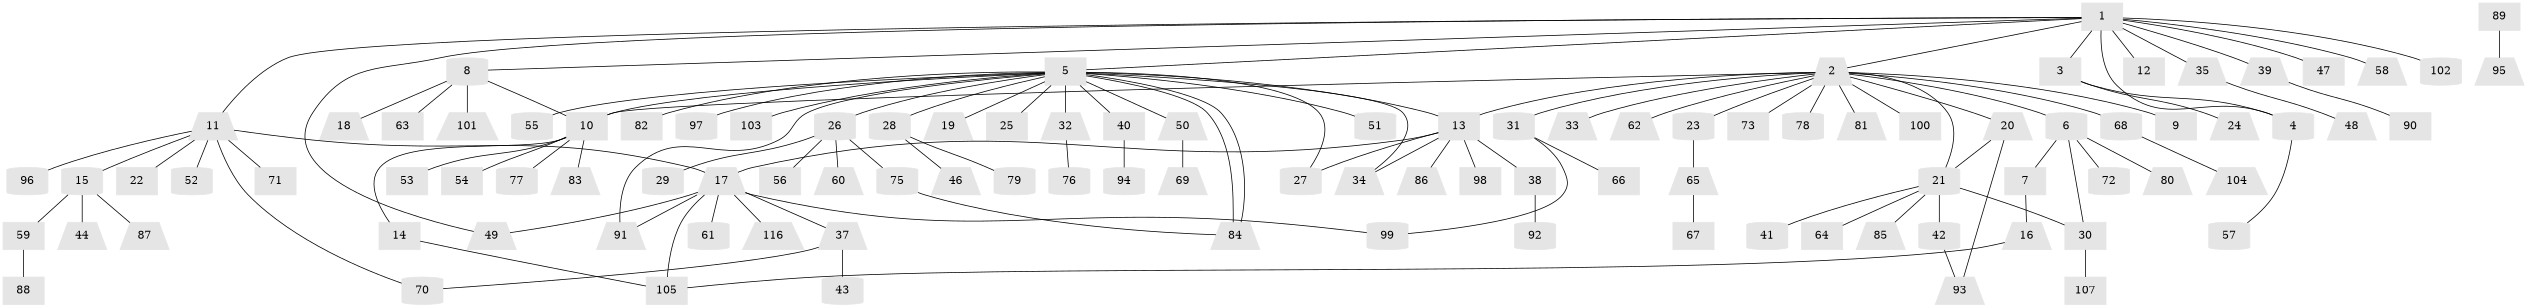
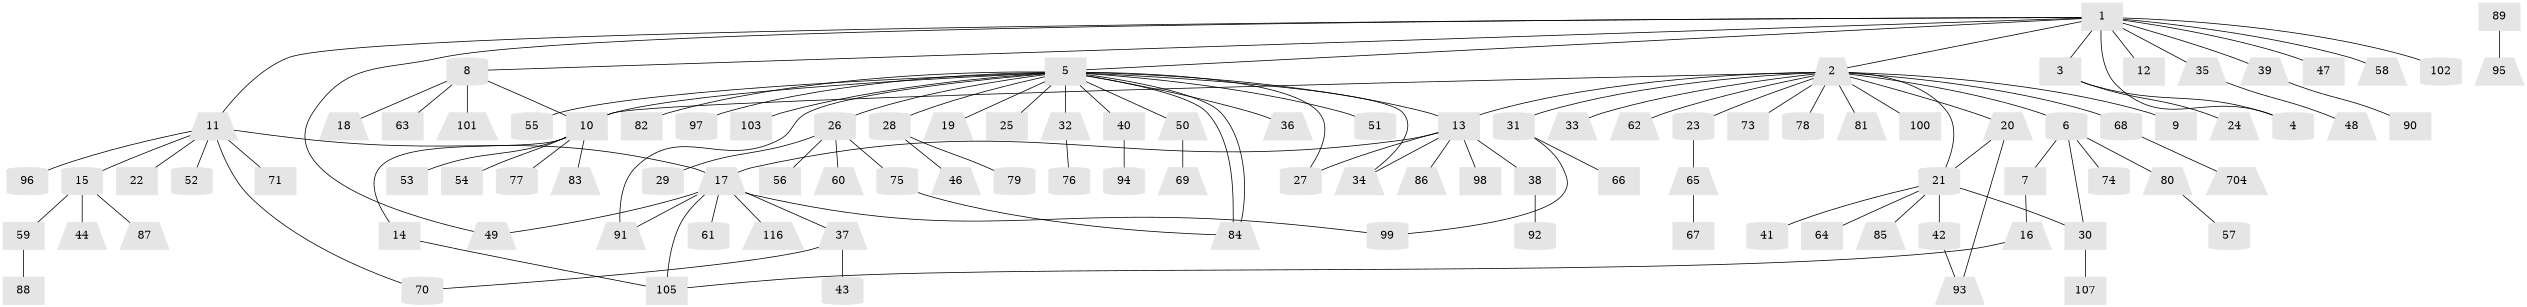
none -> (1288, 126)
(2109, 181) -> (2109, 181)
(2237, 181) -> (2237, 181)
(2279, 187) -> (2199, 209)
